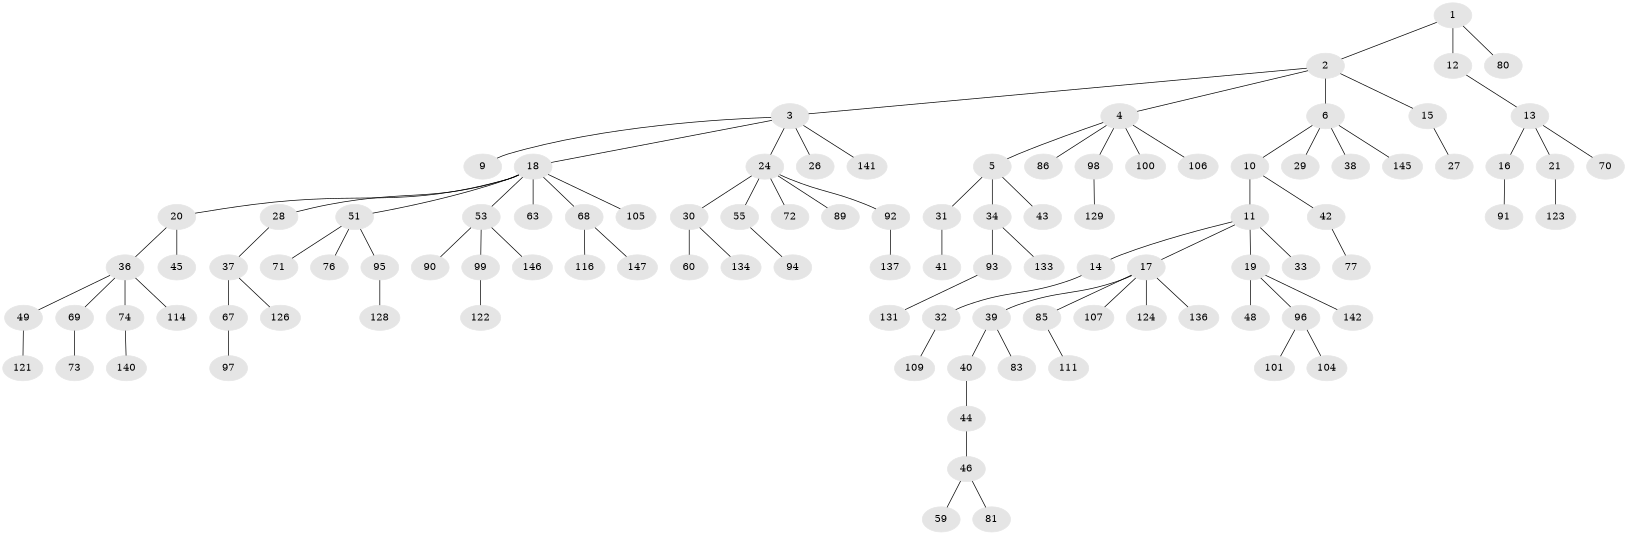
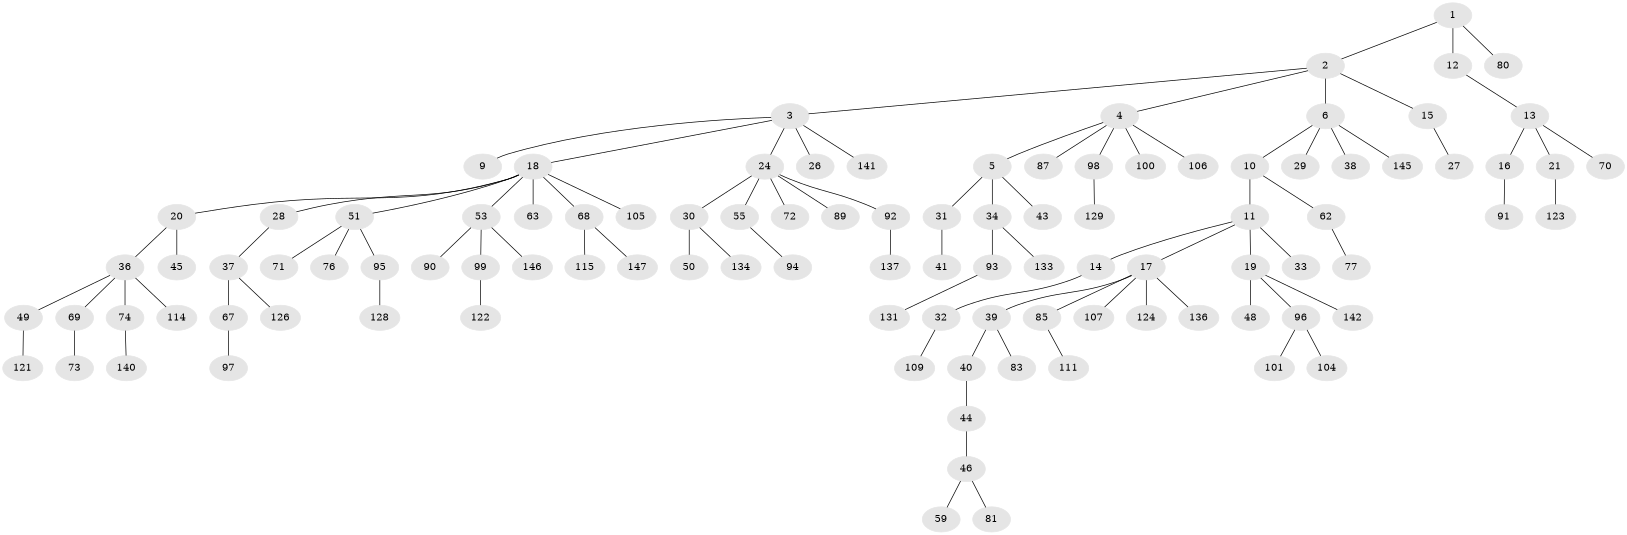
(1043, 167) -> (1043, 167)
(1326, 217) -> (1326, 217)
(585, 267) -> (585, 267)
(689, 267) -> (689, 267)
